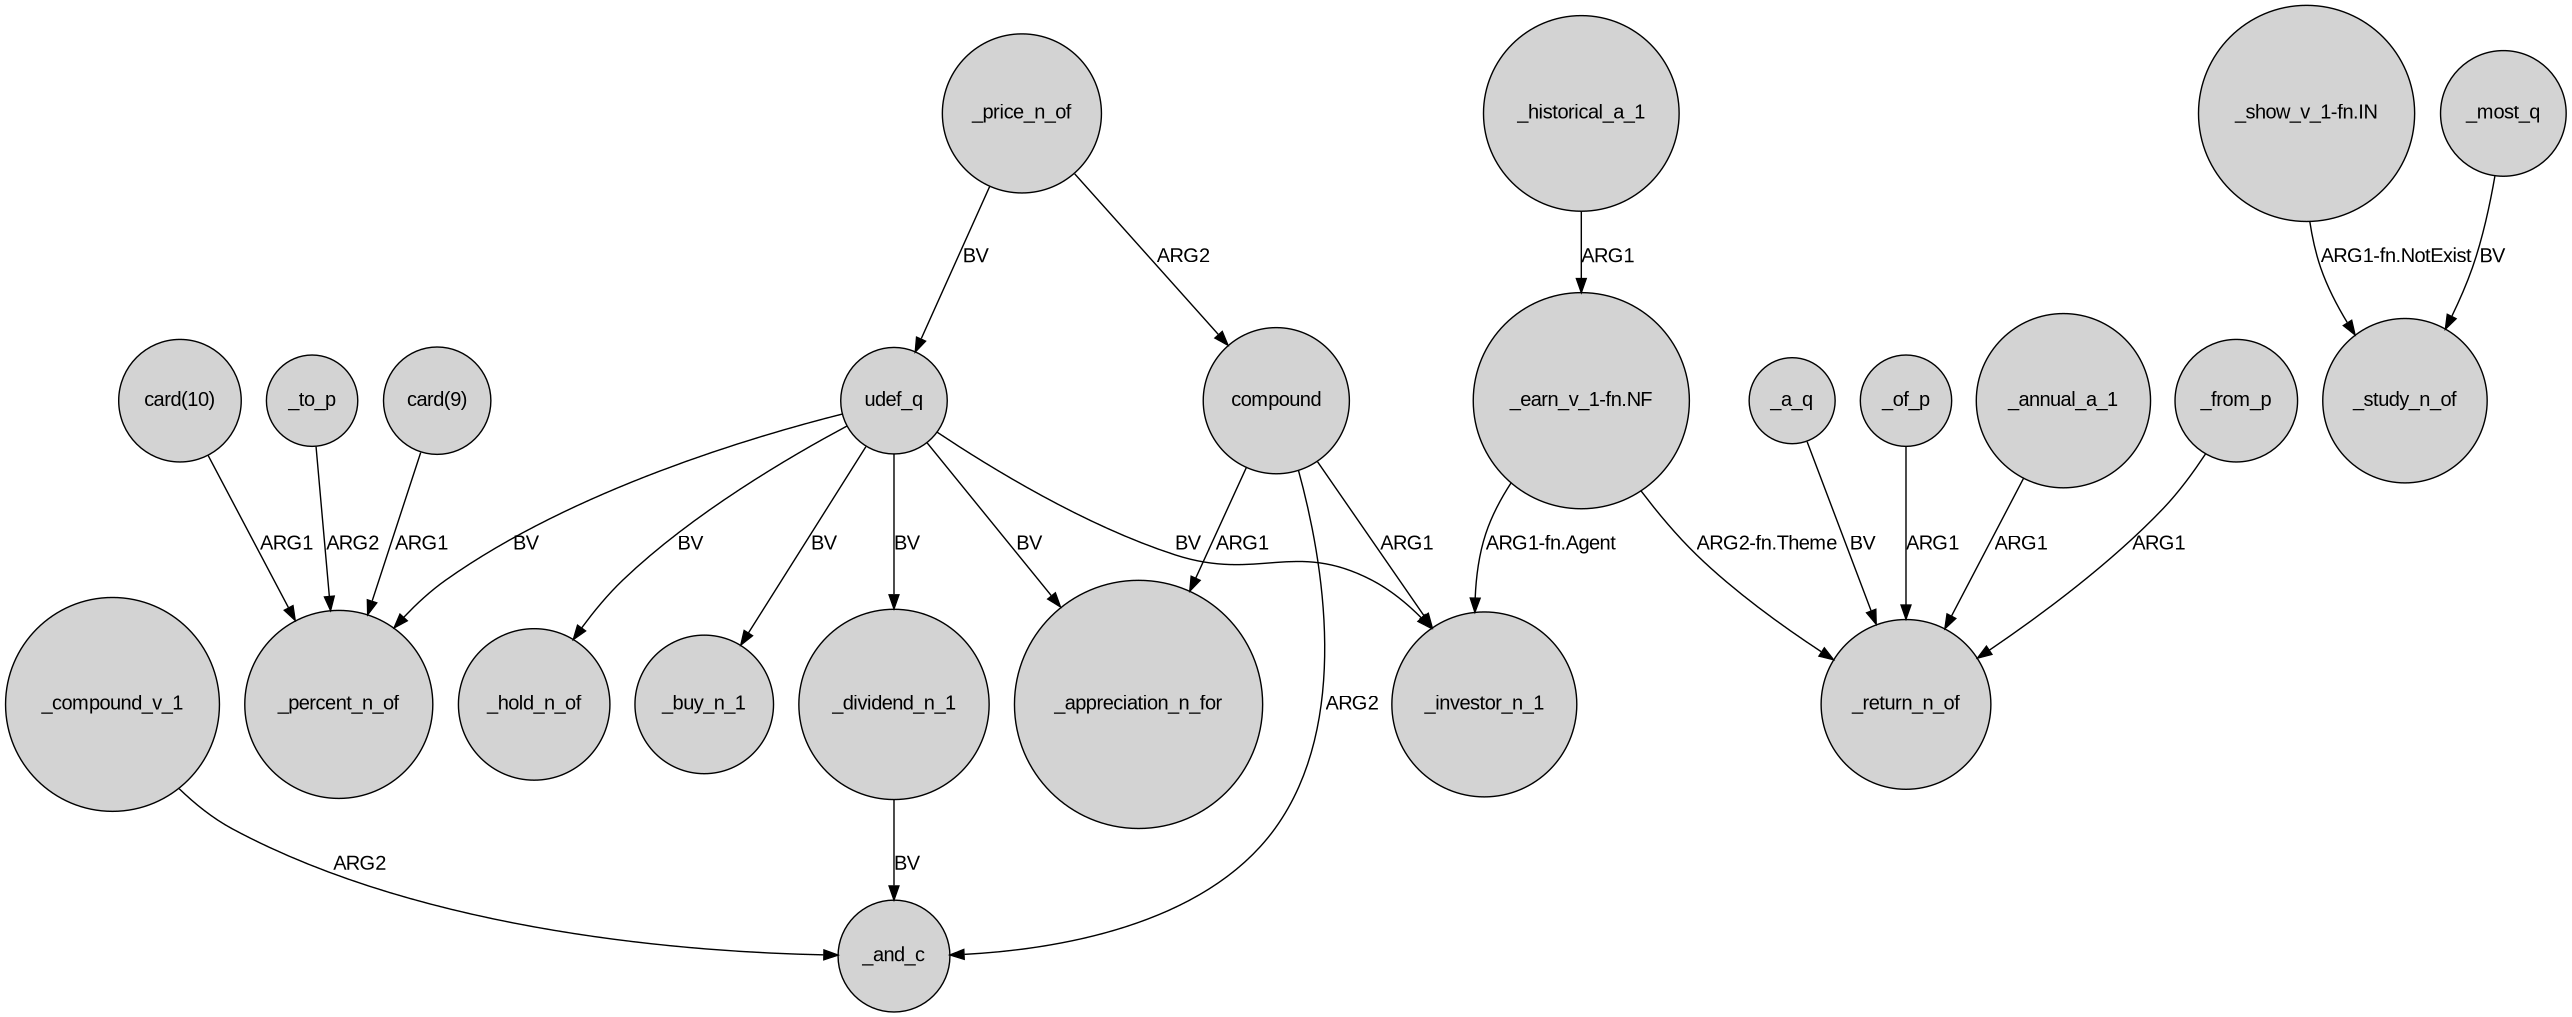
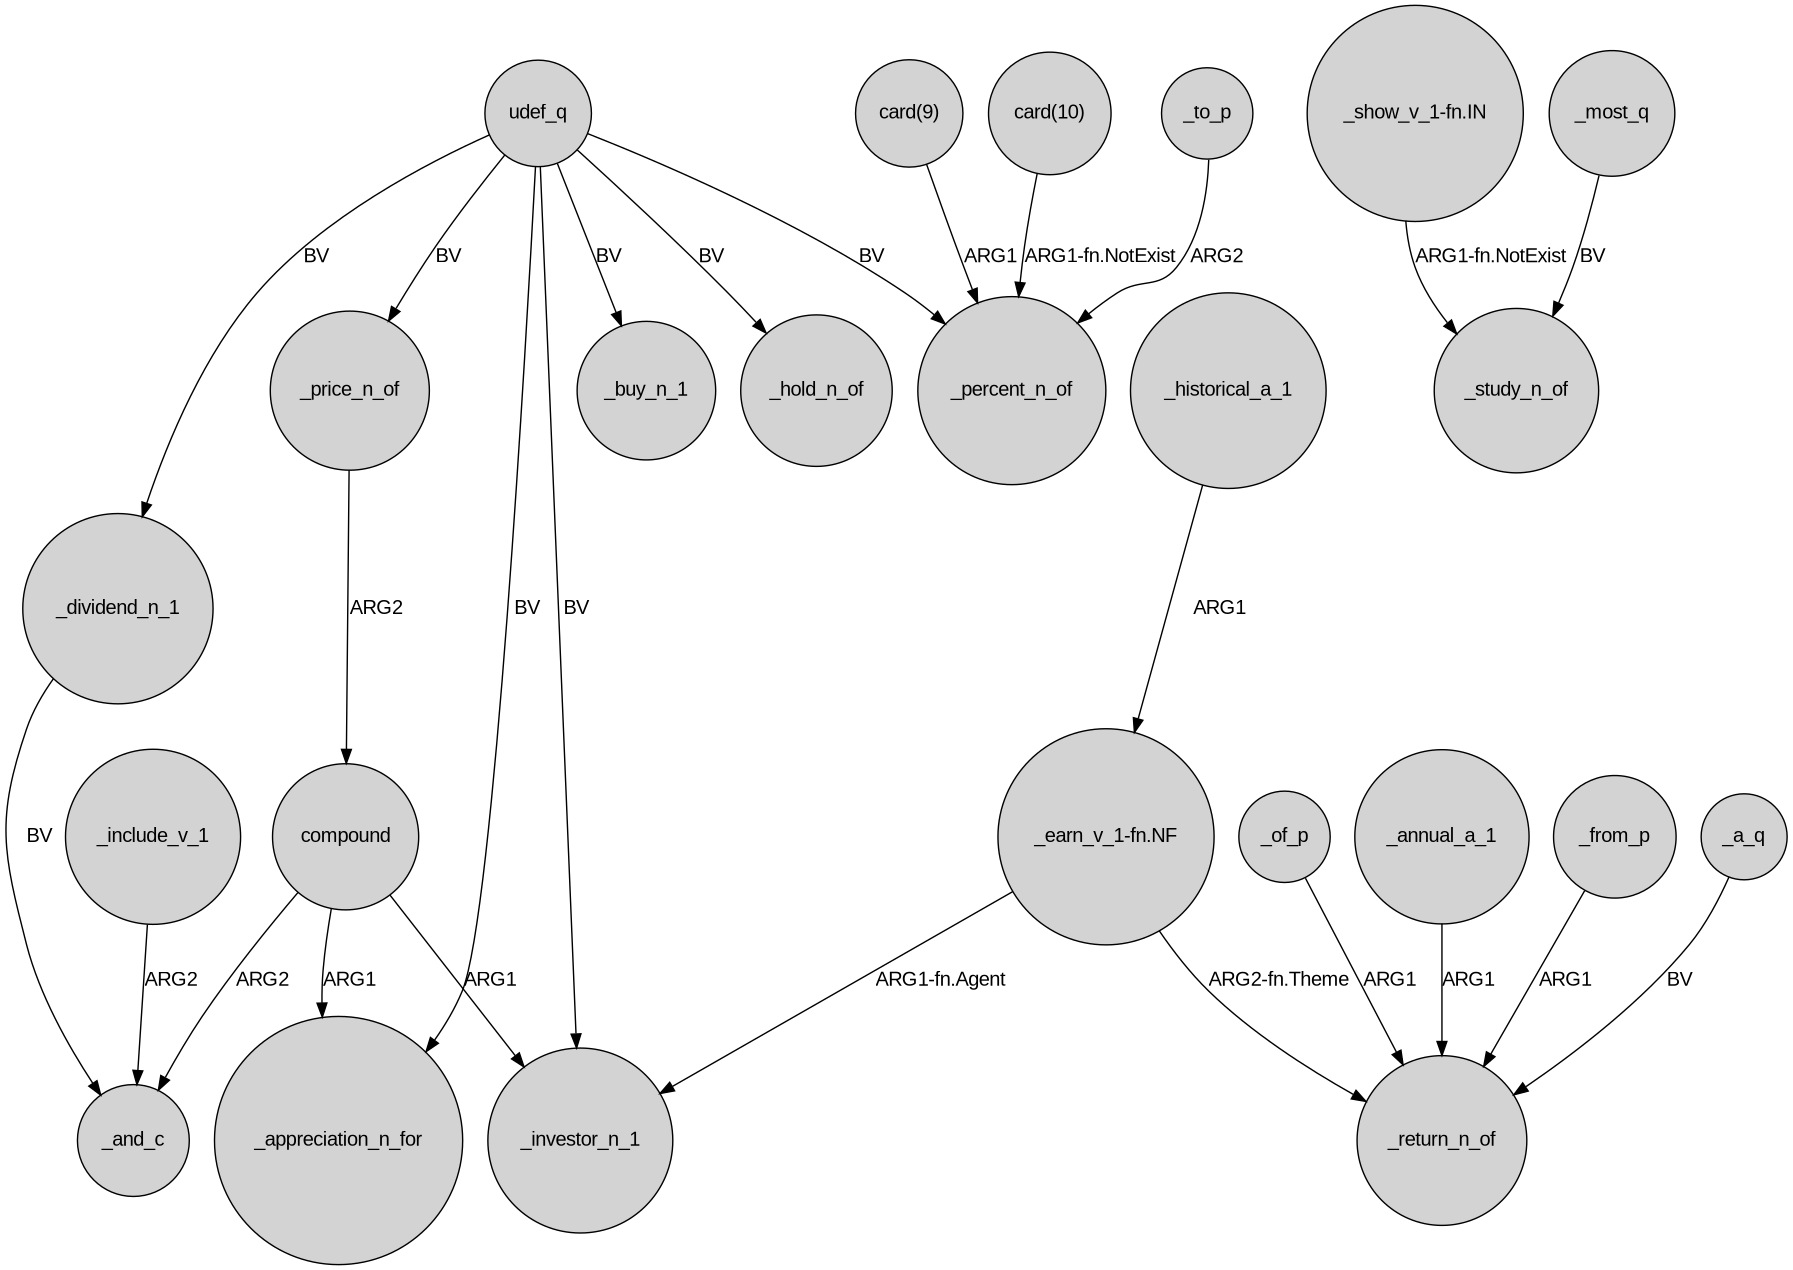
(956, 262) -> (448, 230)
(287, 544) -> (1100, 257)
(113, 704) -> (153, 837)
